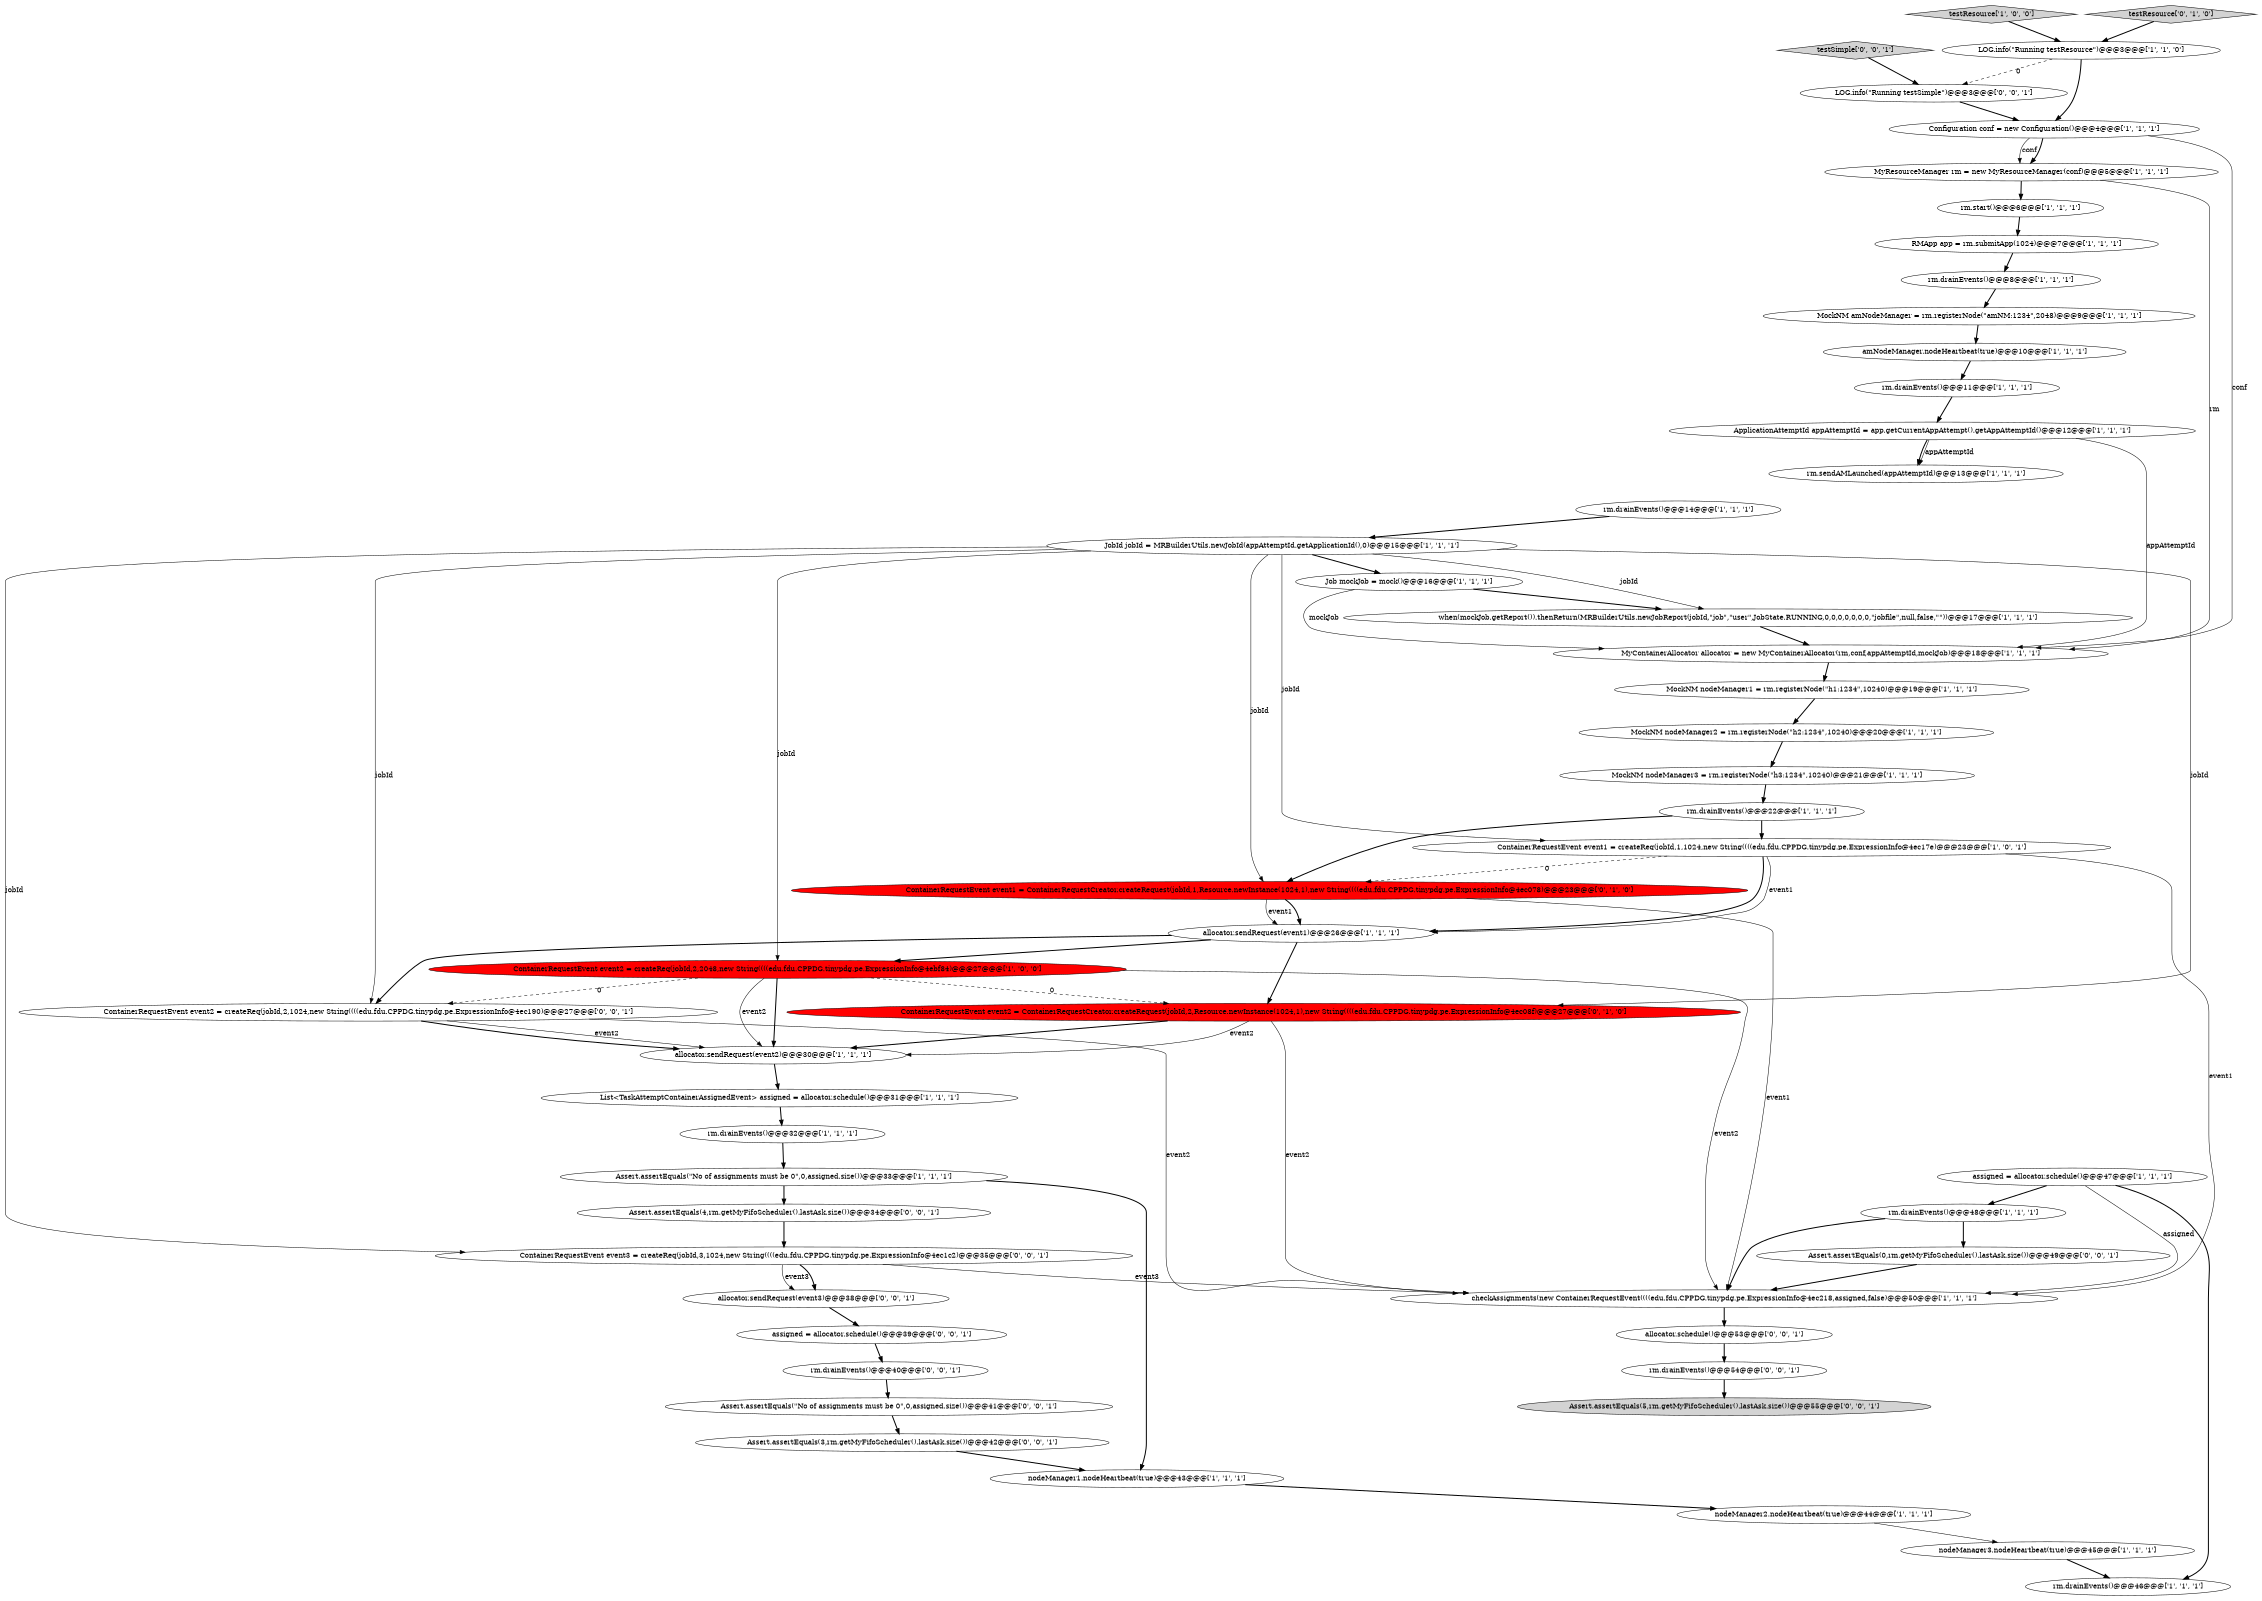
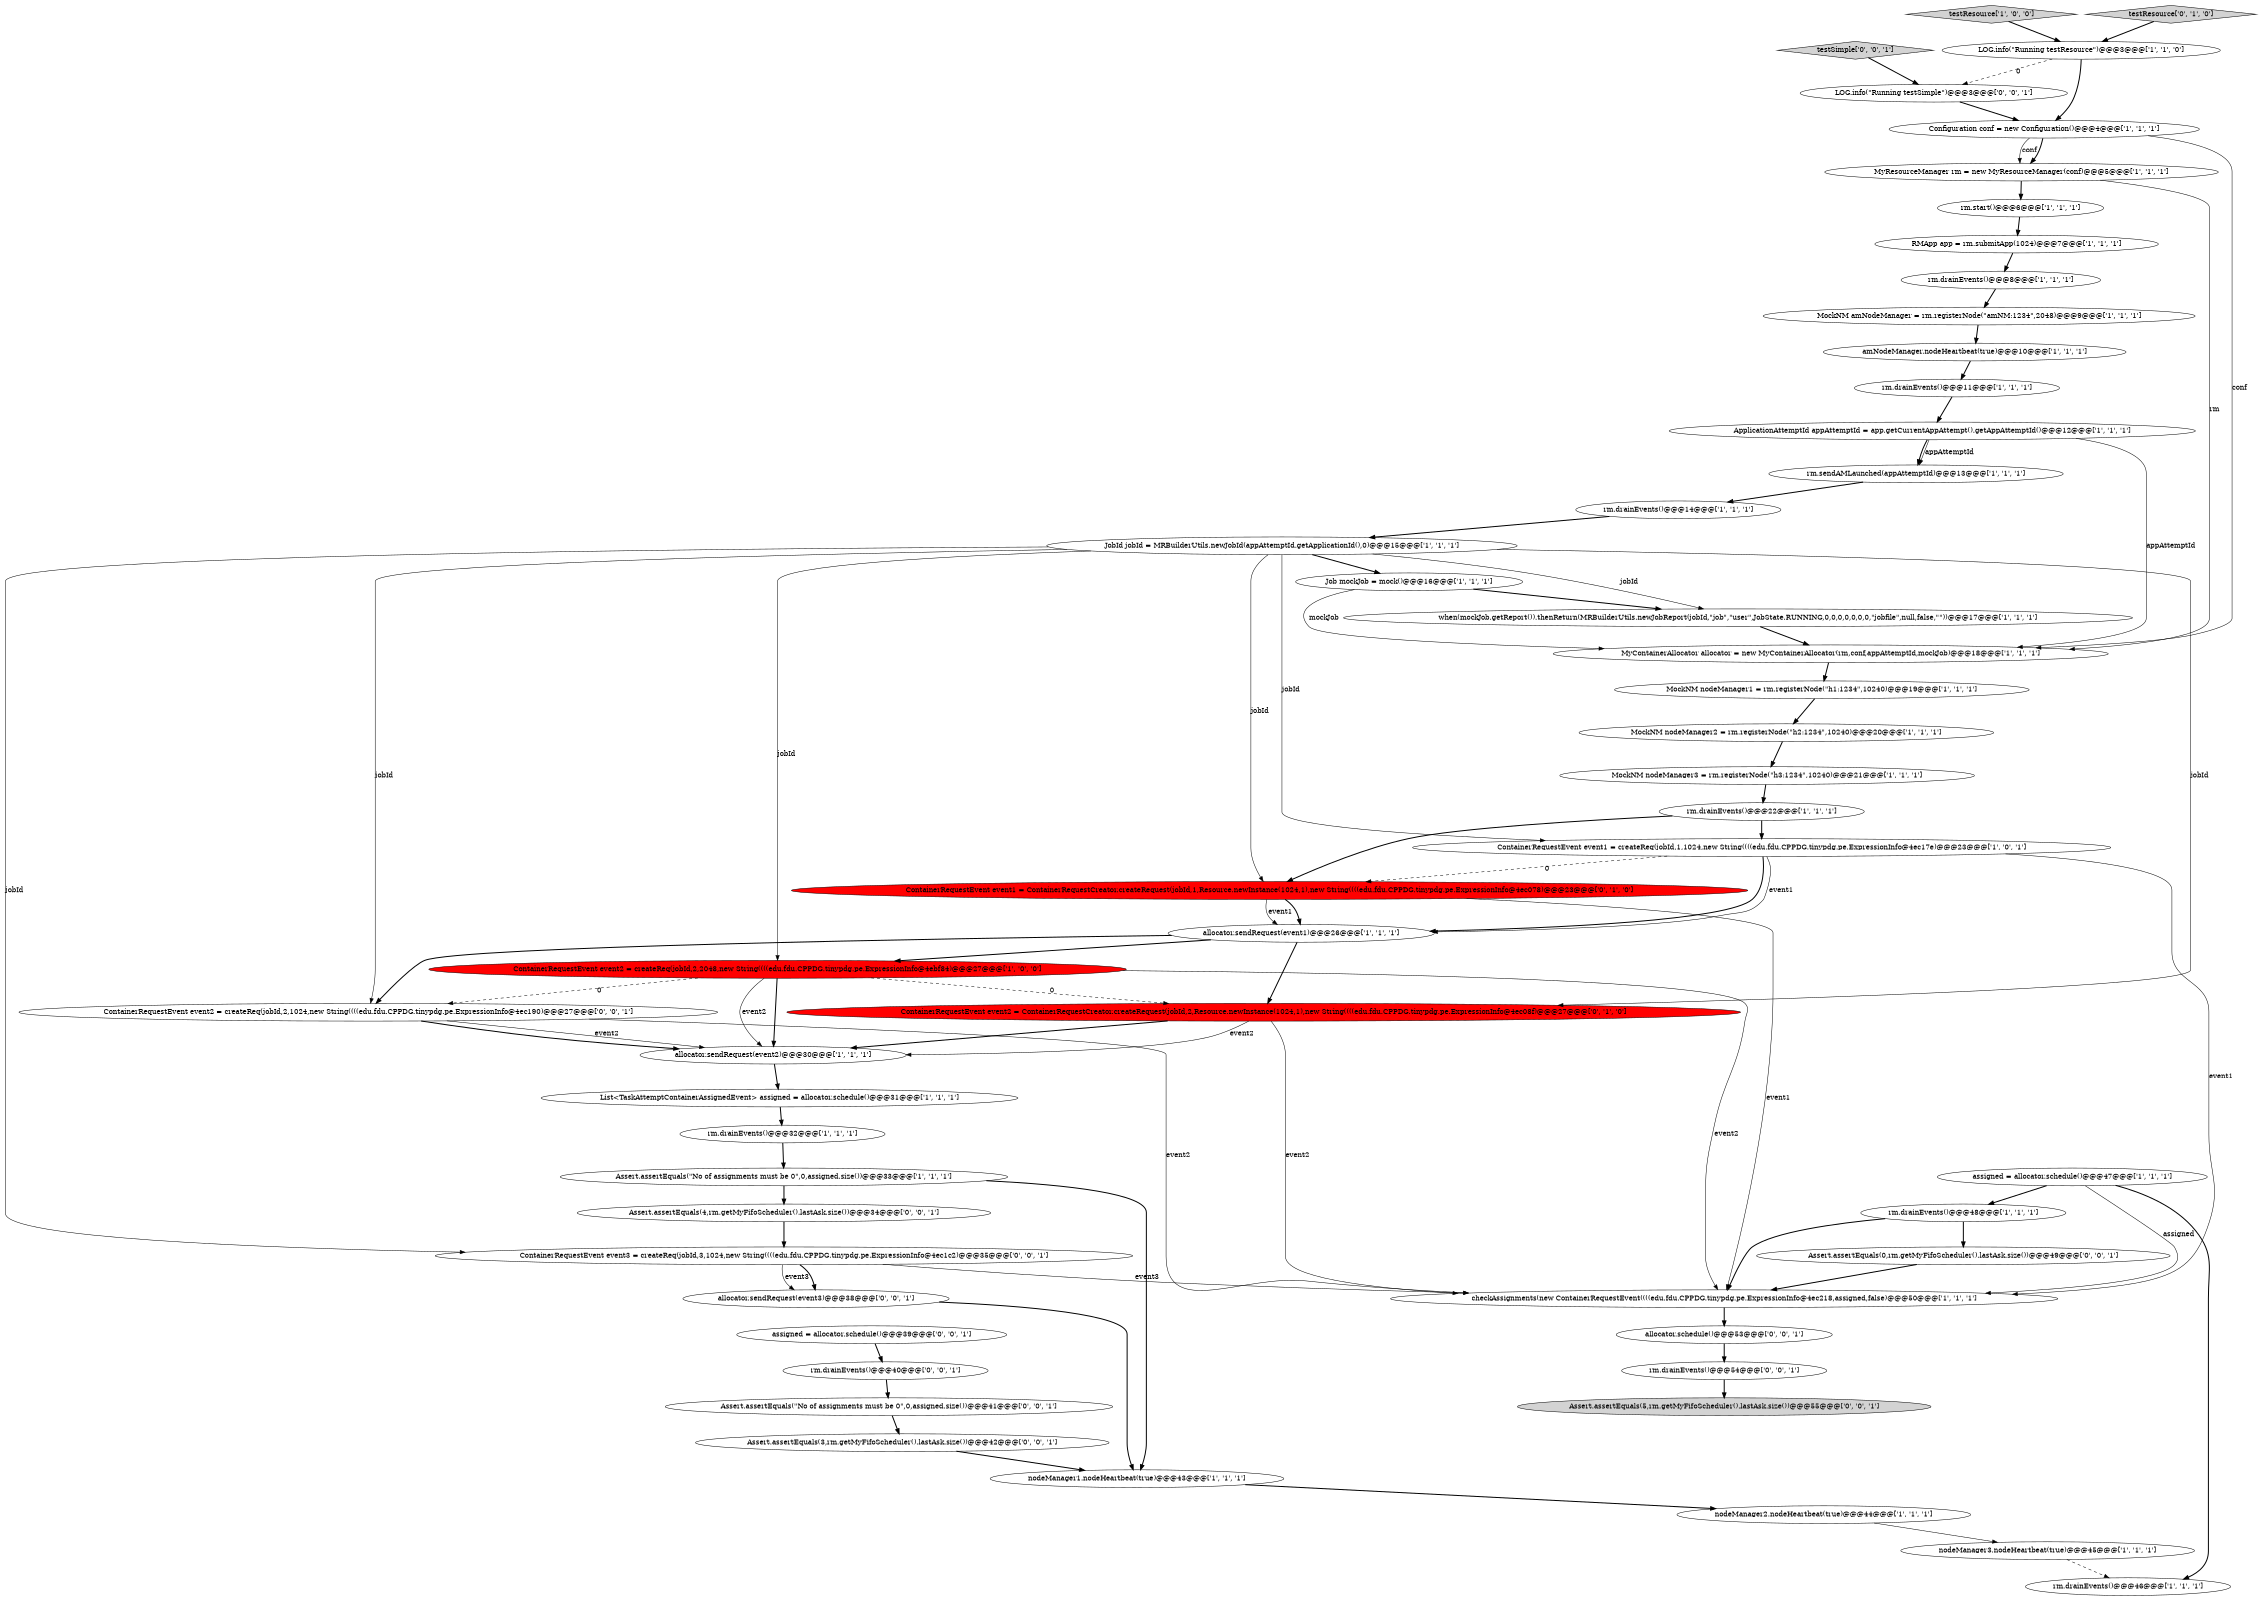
none -> (1798, 492)
(842, 1315) -> (1101, 1319)
(2086, 1568) -> (2086, 1568)
